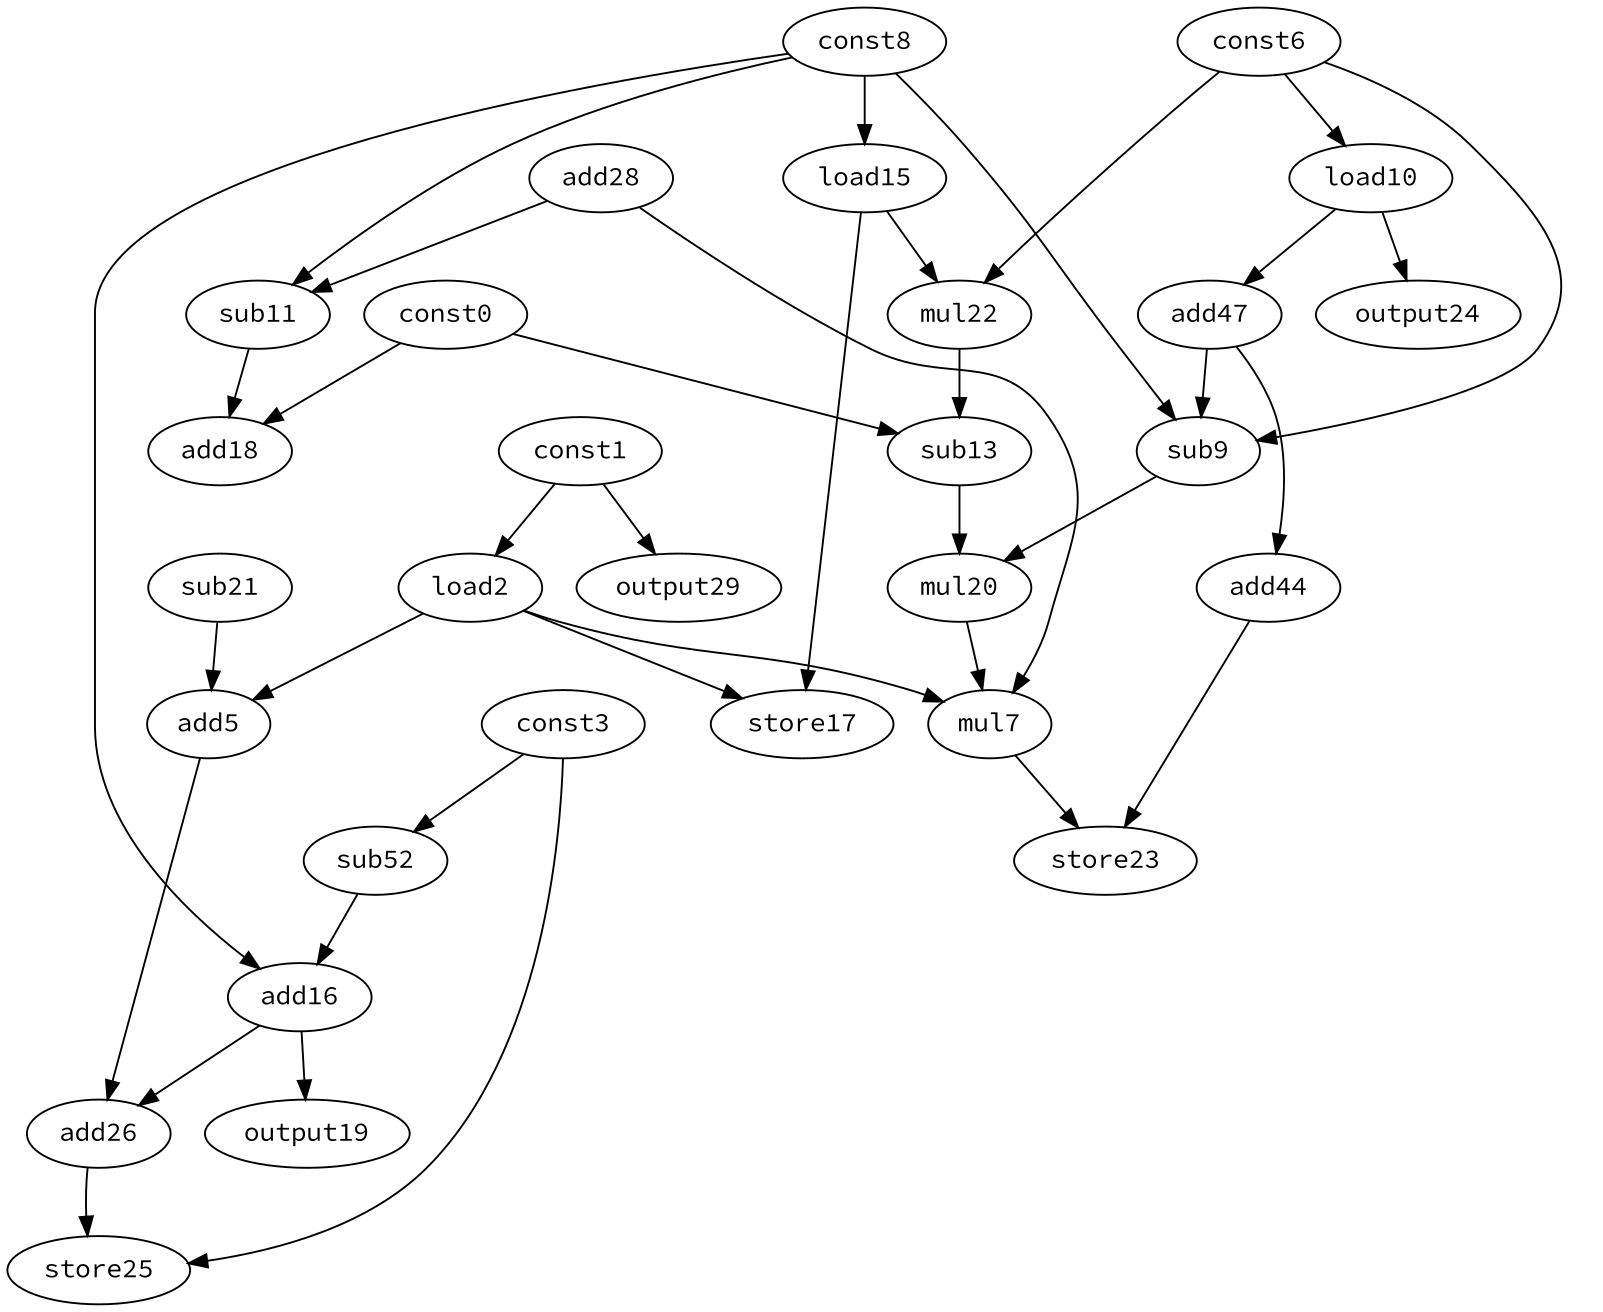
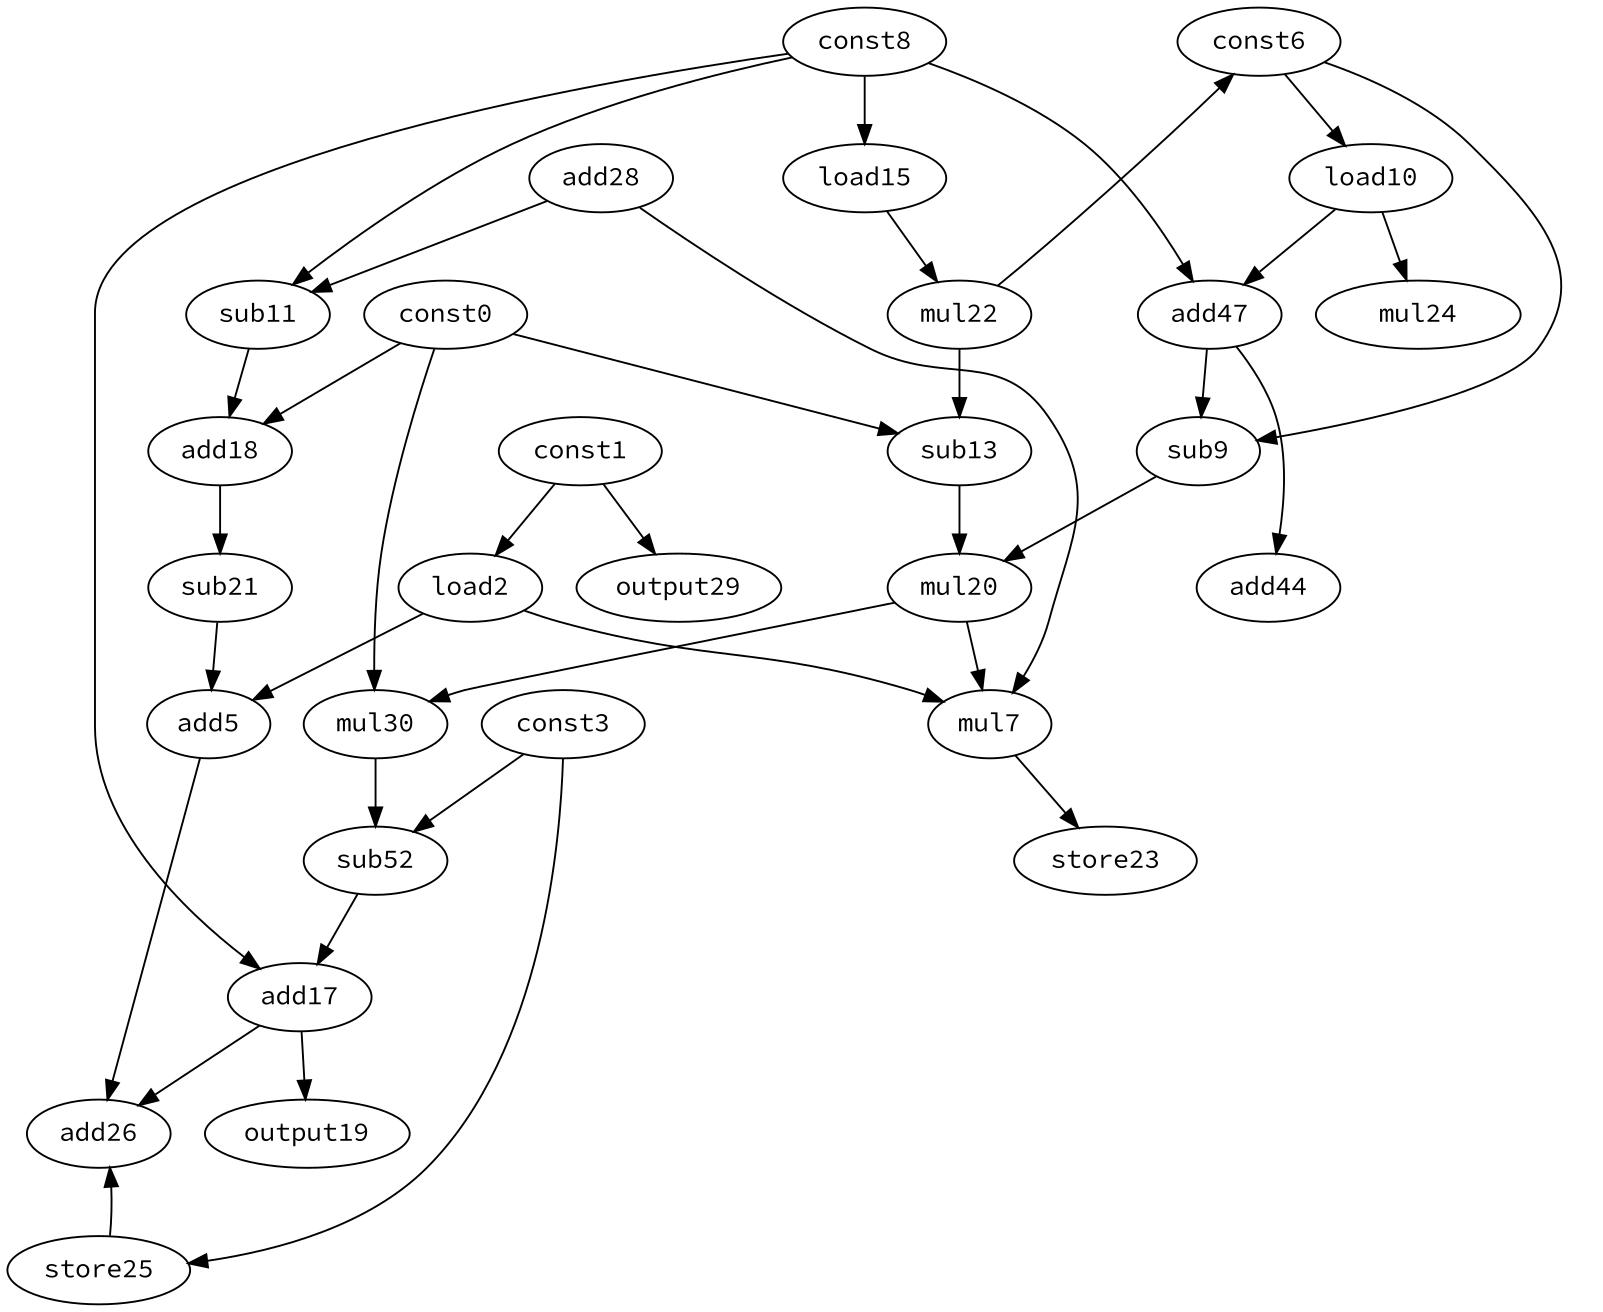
(1107, 168) -> (1110, 189)
(1023, 217) -> (1077, 138)
(1418, 315) -> (1418, 315)
none -> (220, 510)
(1192, 716) -> none
none -> (376, 724)
(802, 724) -> none
(300, 997) -> (300, 997)
(86, 1192) -> (111, 1211)
